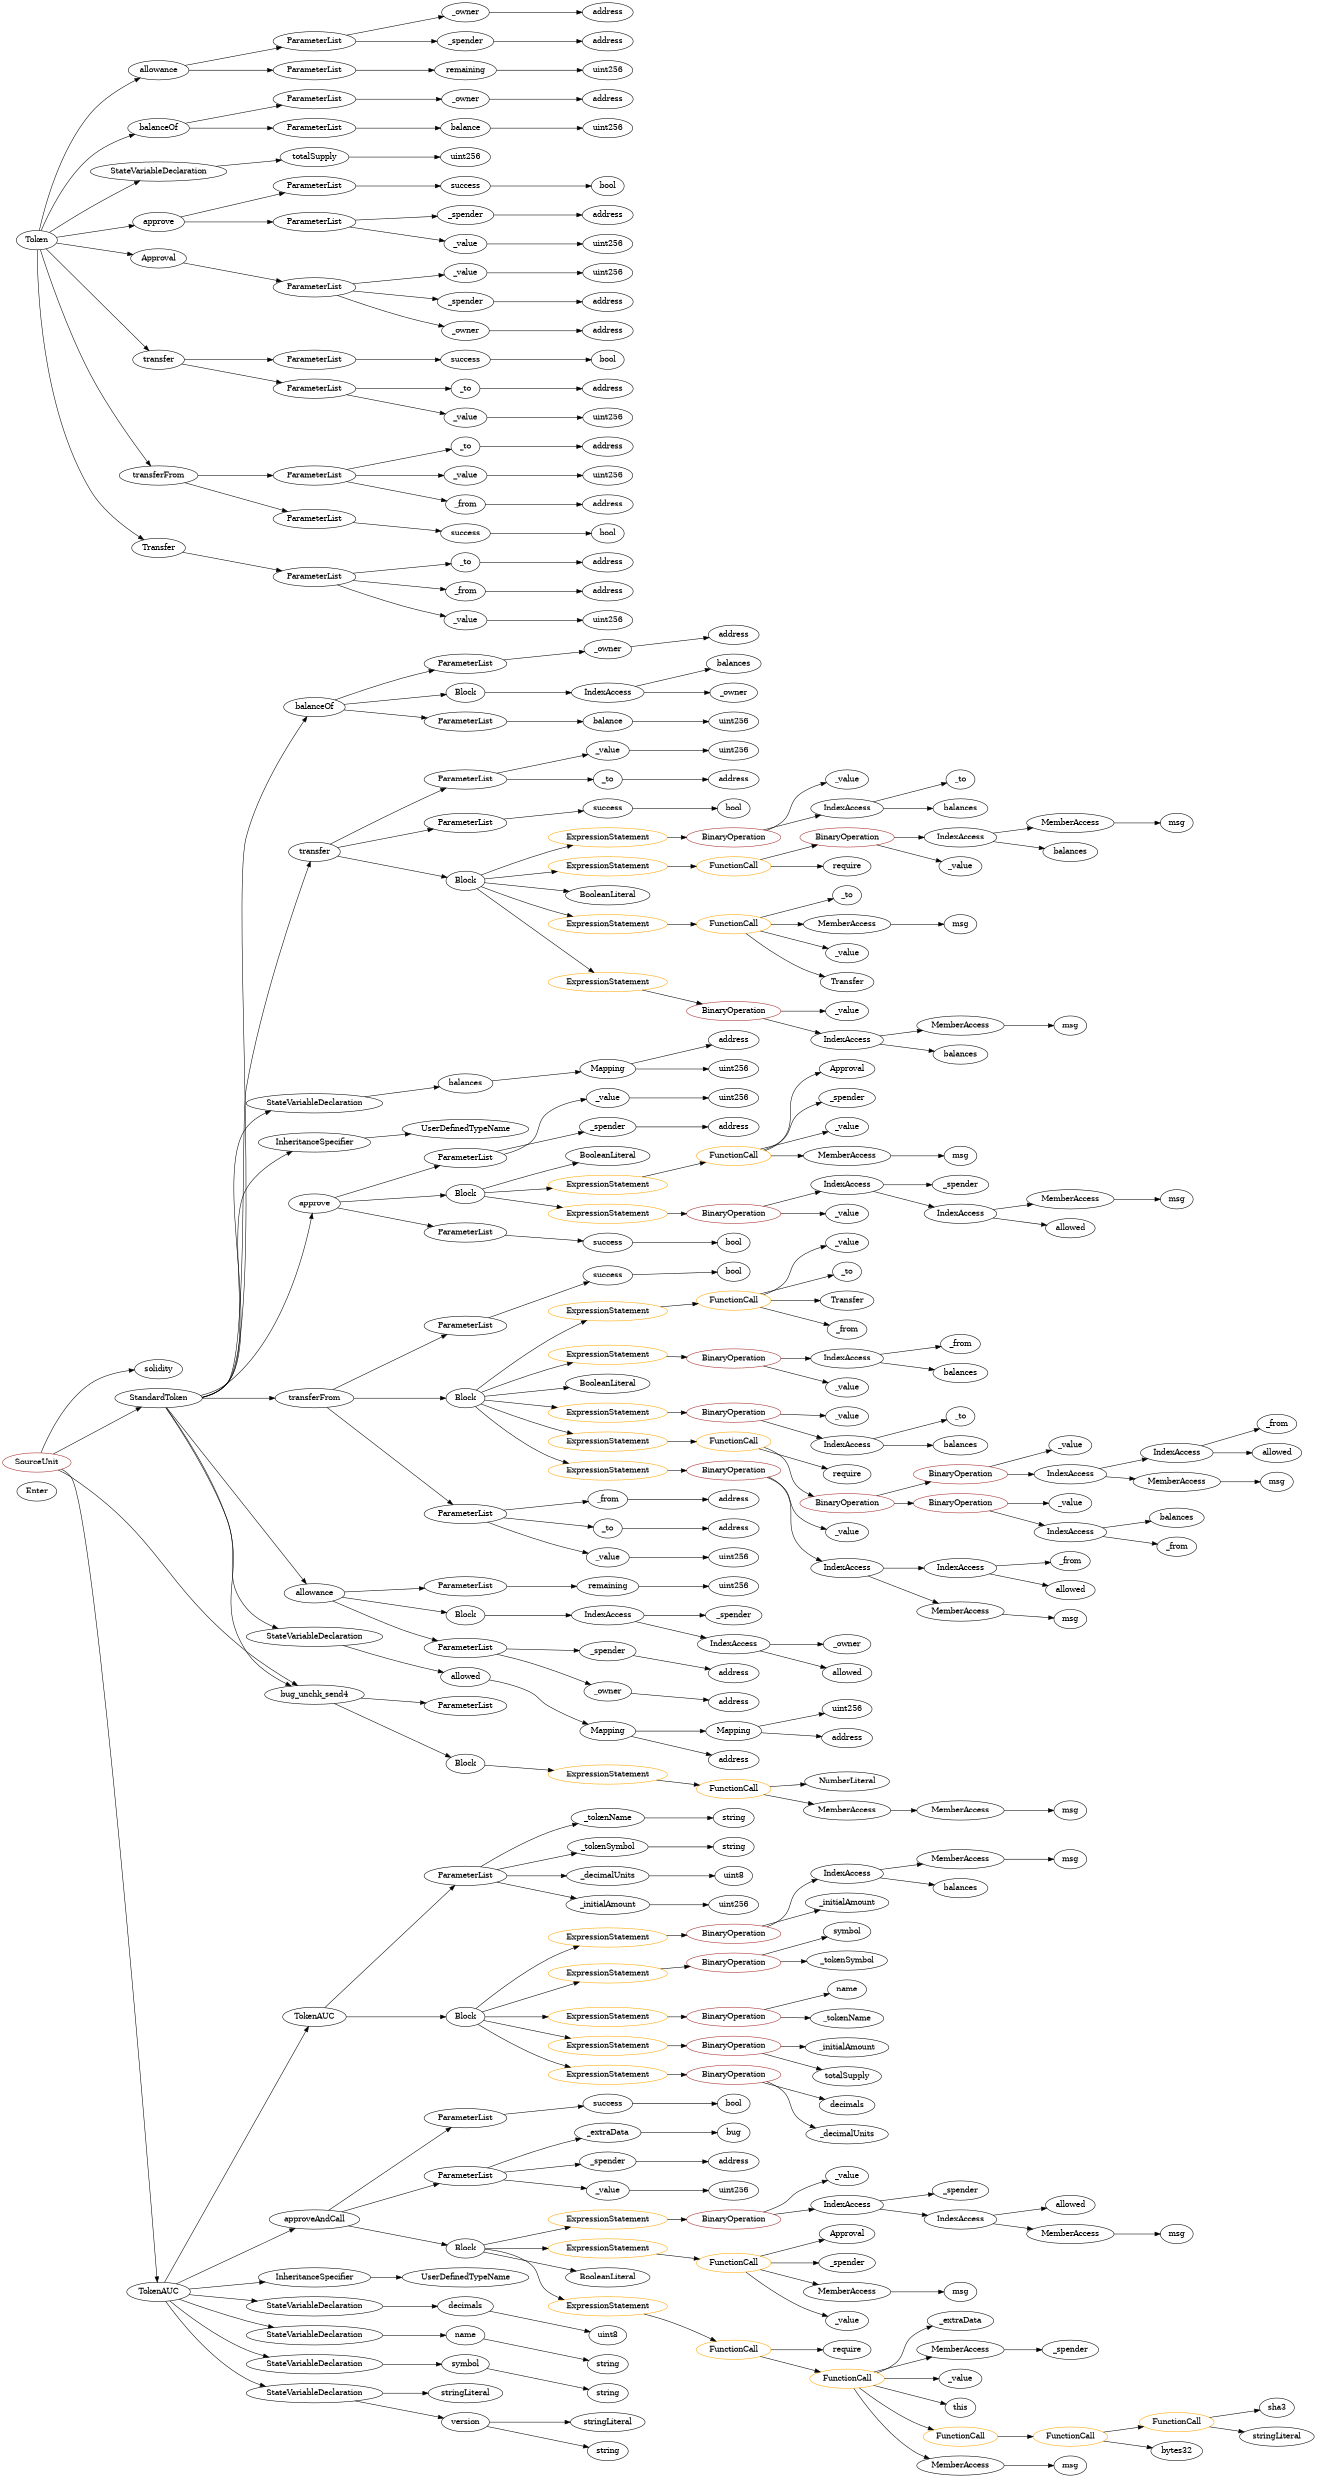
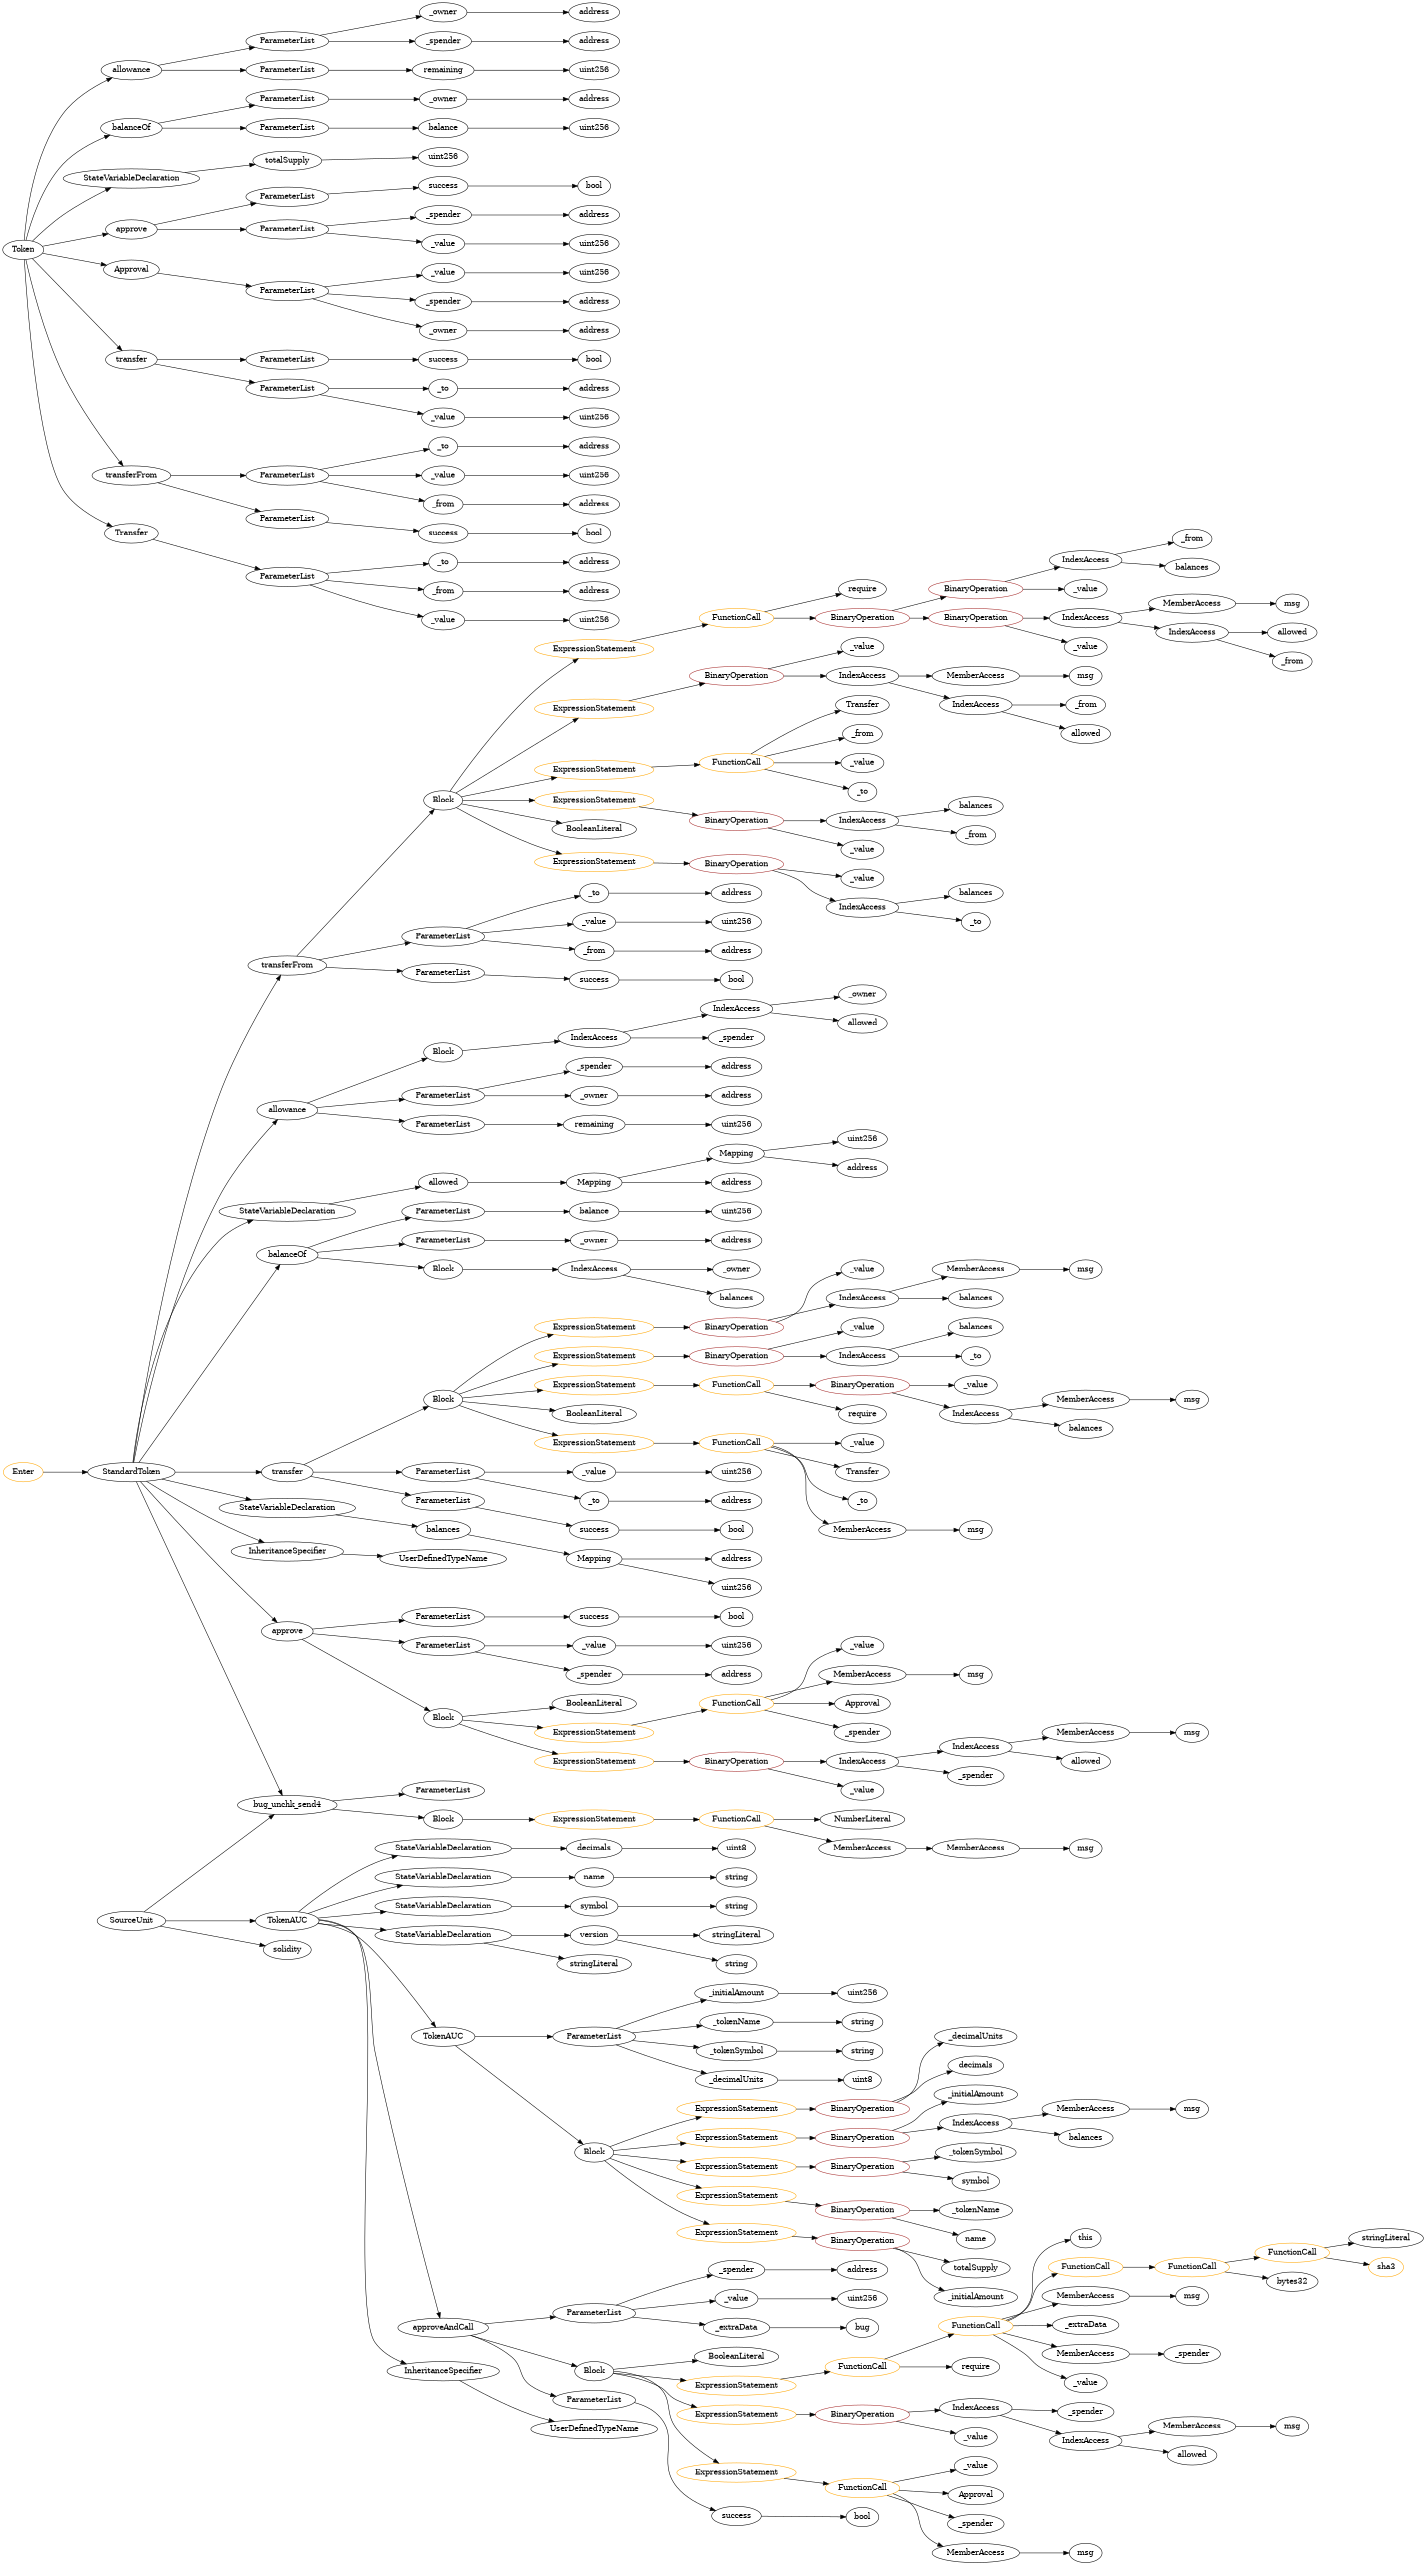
(95, 1432) -> (63, 1472)
(37, 1463) -> (131, 1921)
(37, 1491) -> (23, 1472)
(1277, 2408) -> (1386, 2267)
